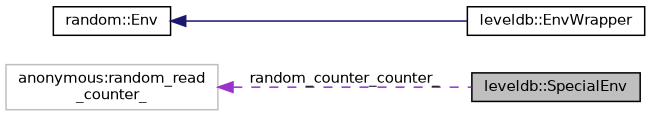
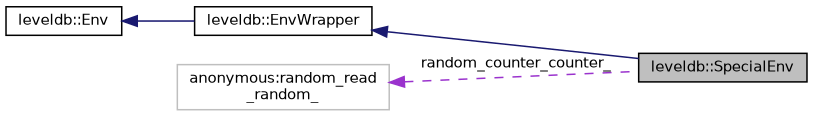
(112, 21) -> (64, 21)
none -> (513, 45)
(112, 87) -> (283, 87)
